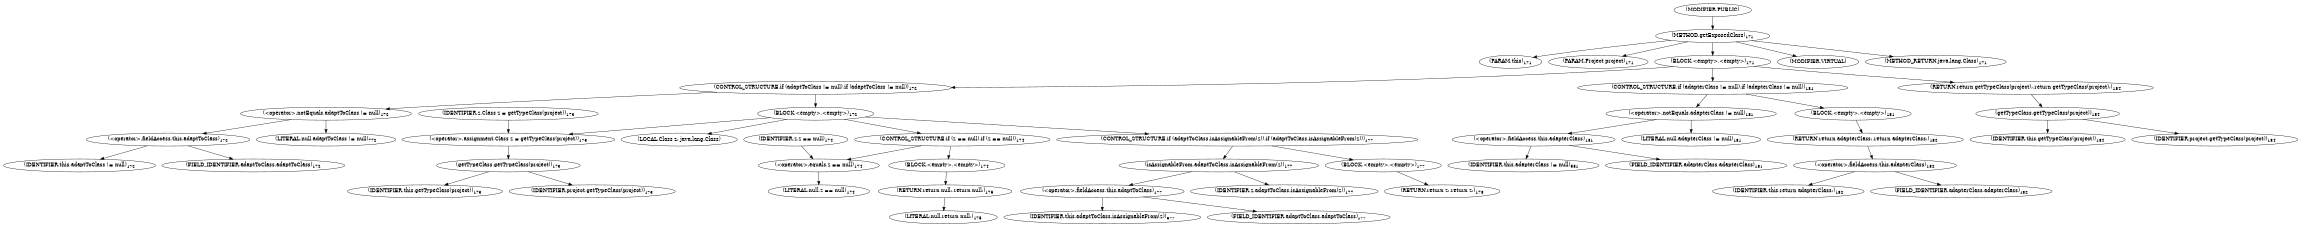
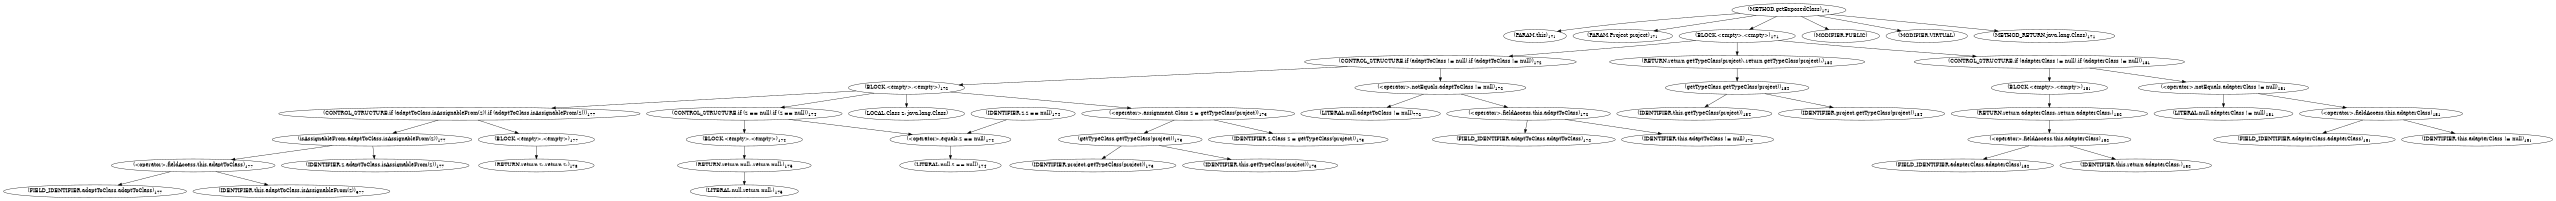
(1713, 21) -> (1813, 22)
(508, 125) -> (1242, 126)
(1575, 165) -> (2528, 139)
